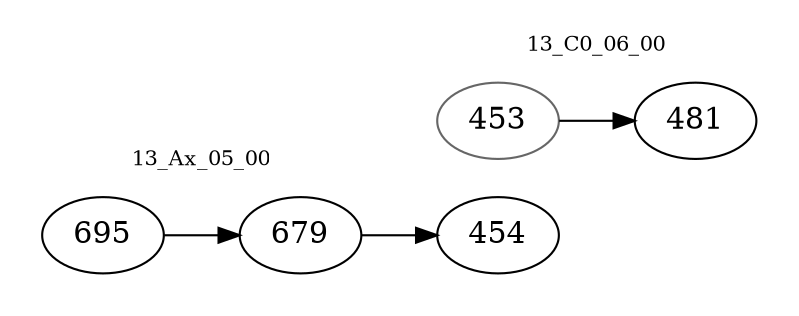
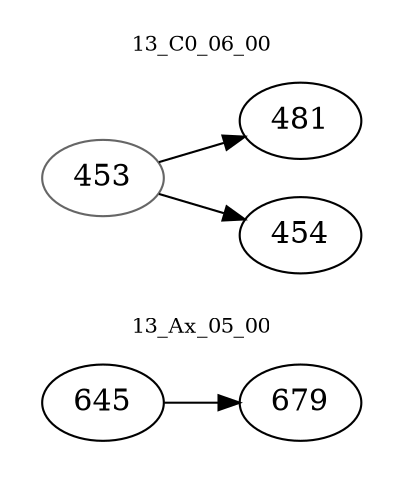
(103, 235) -> (103, 403)
(391, 235) -> (191, 204)
